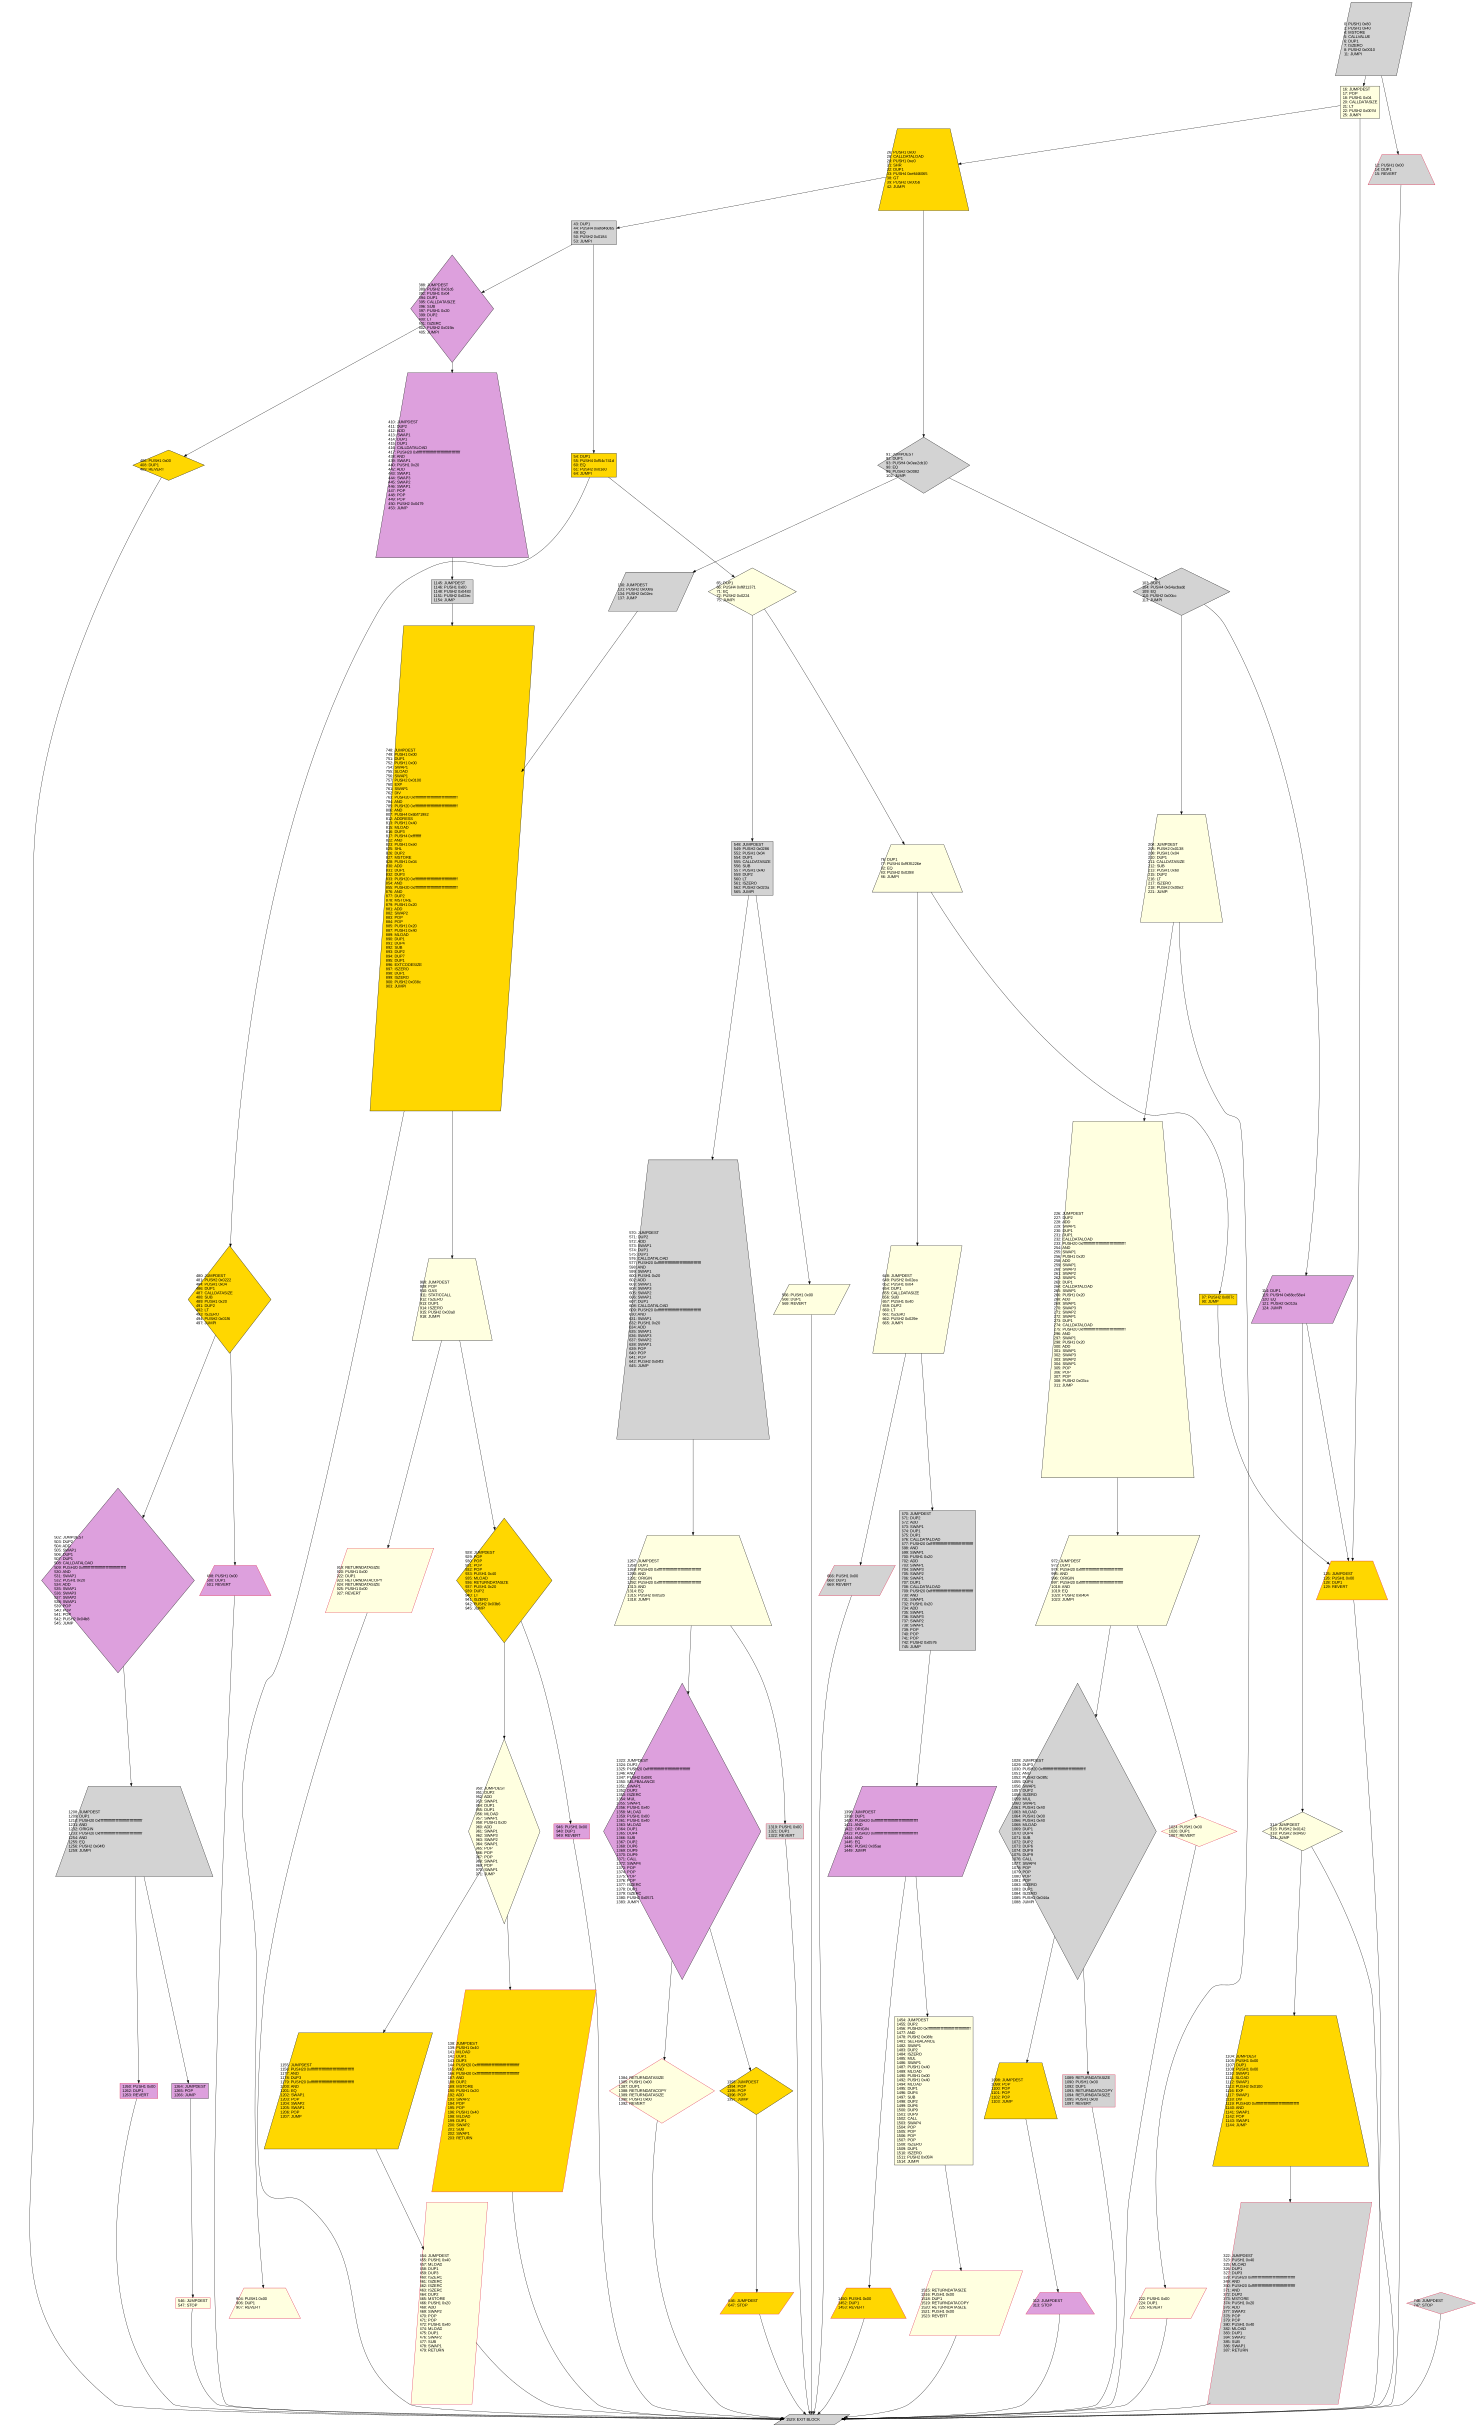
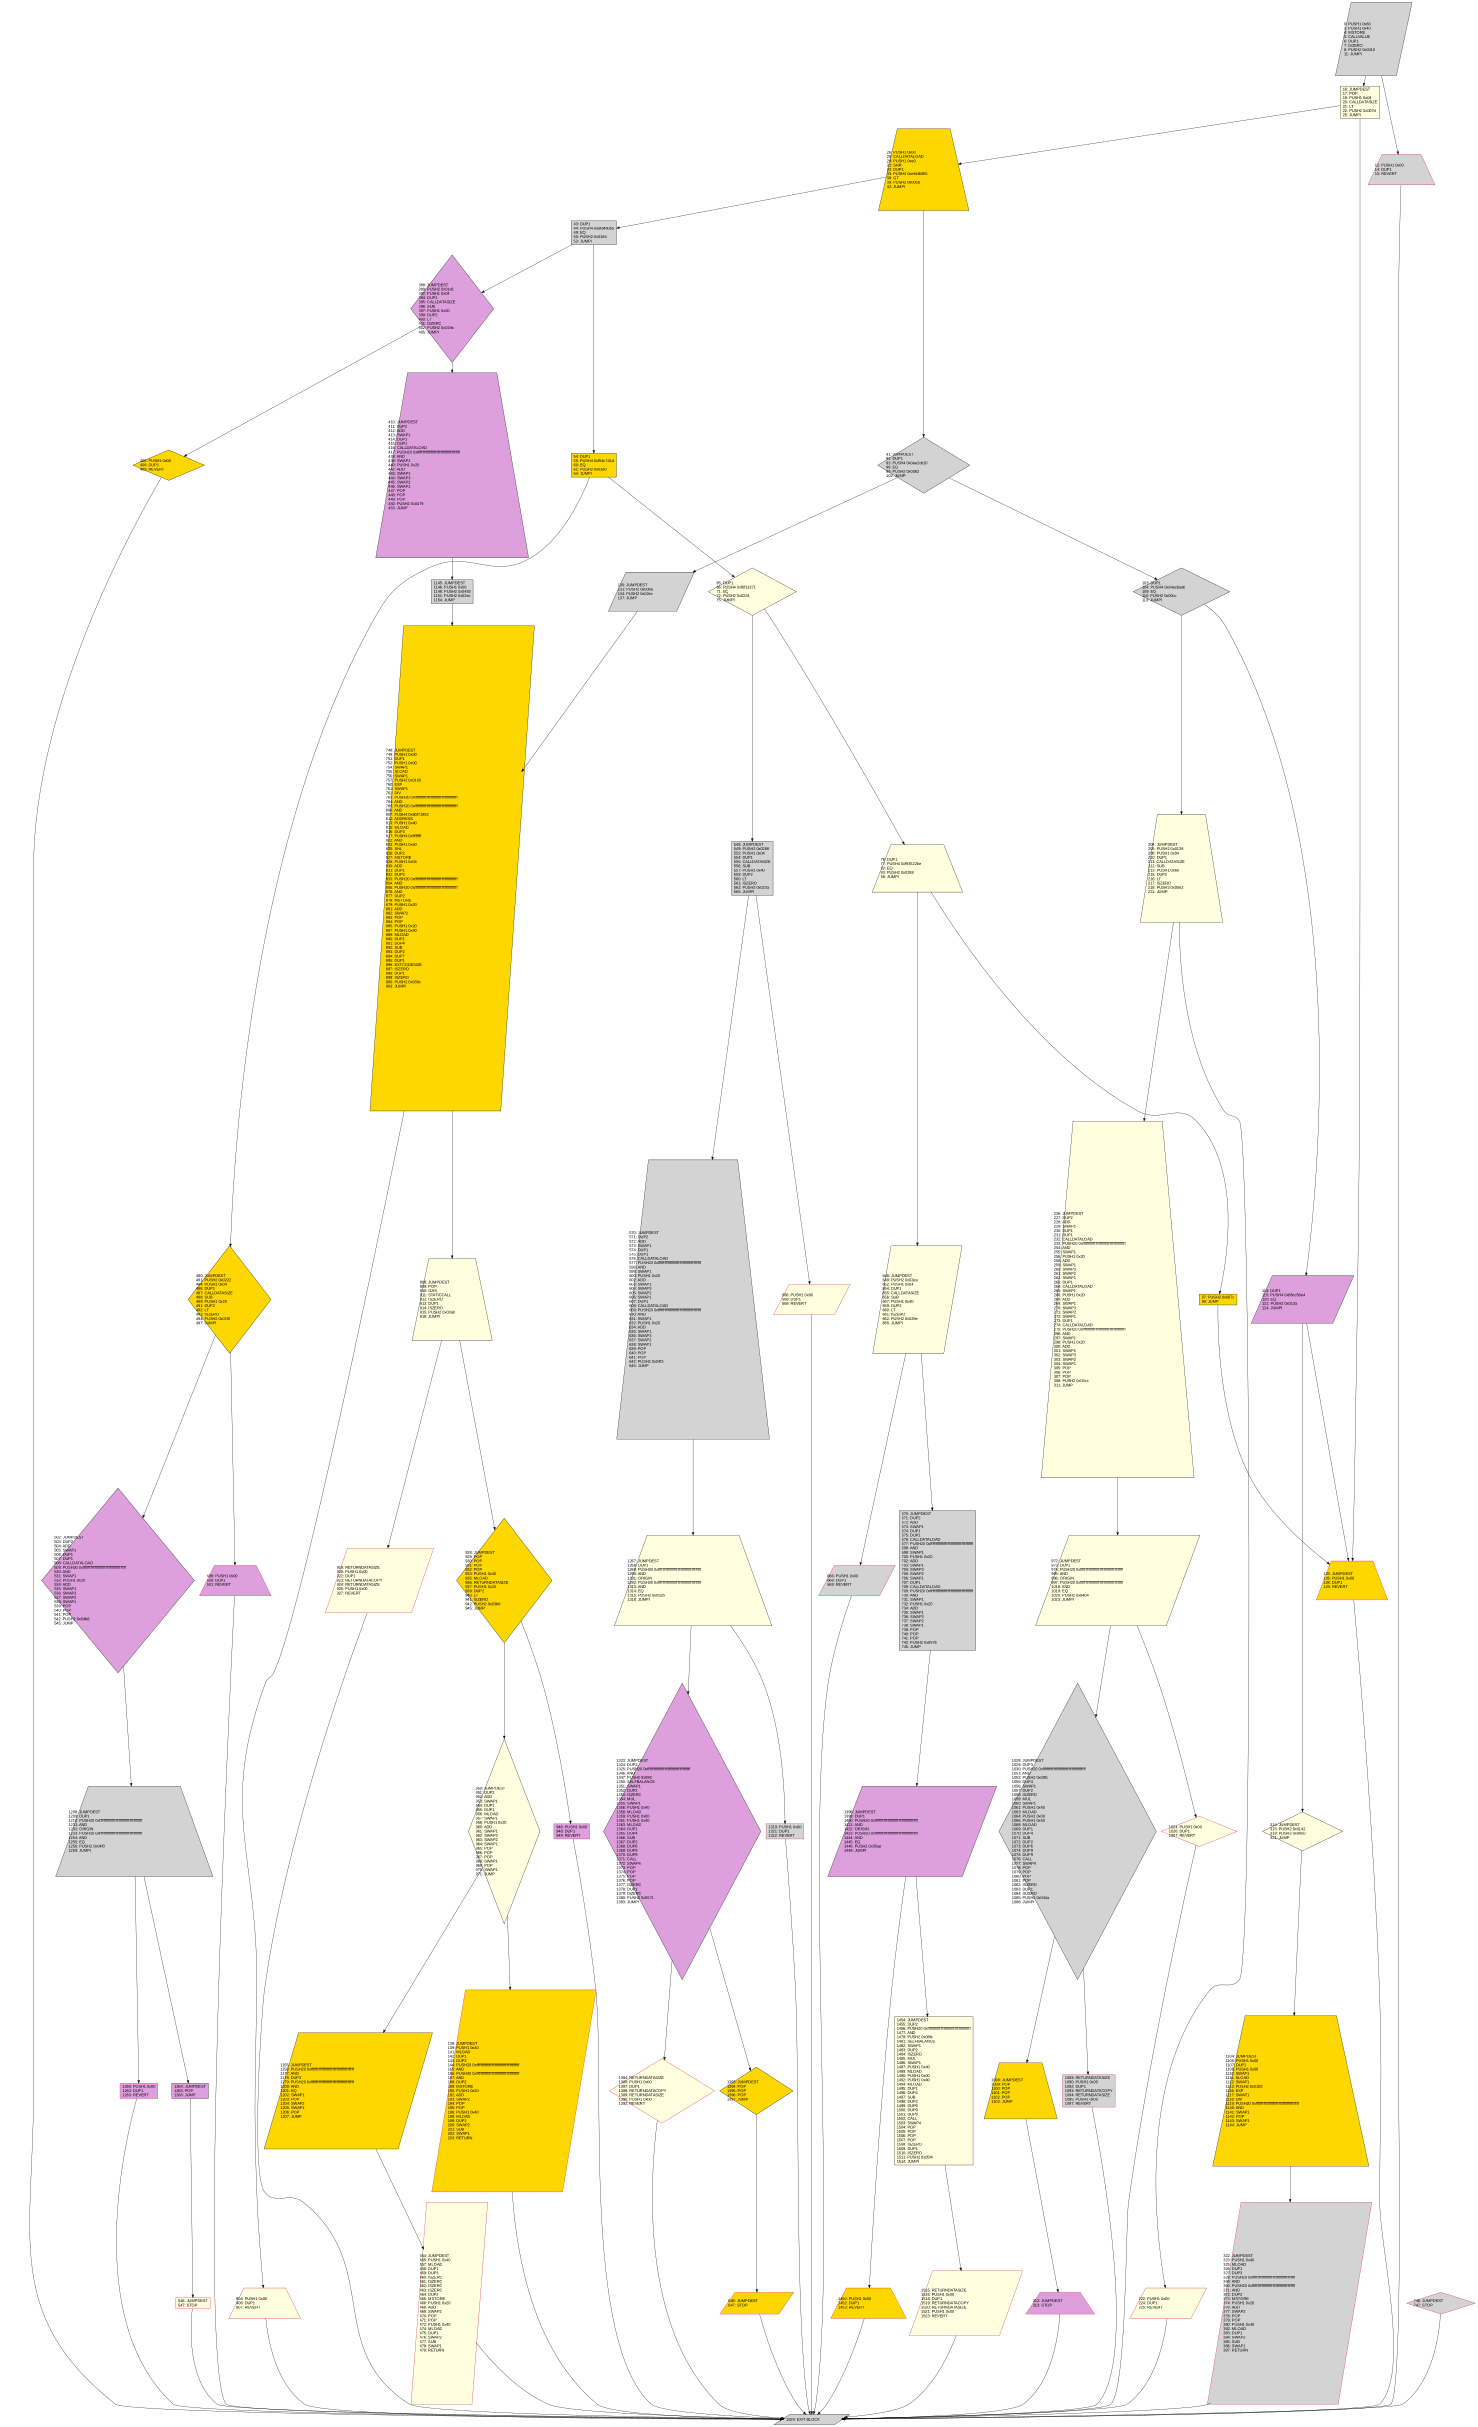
(812, 1300) -> (812, 1300)
(1376, 2383) -> (494, 2416)
